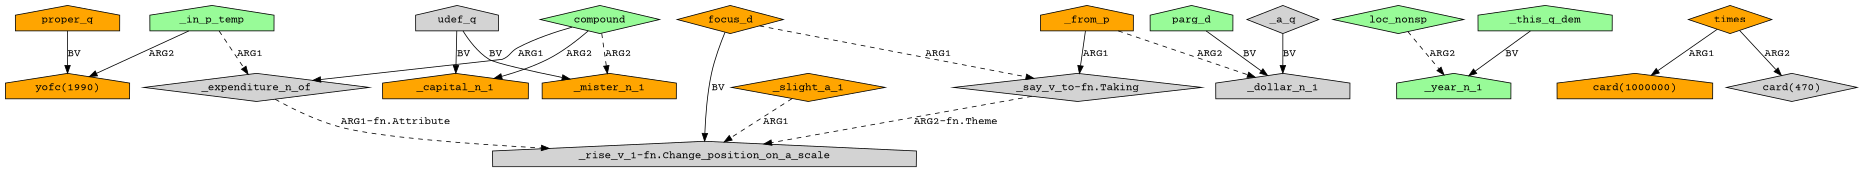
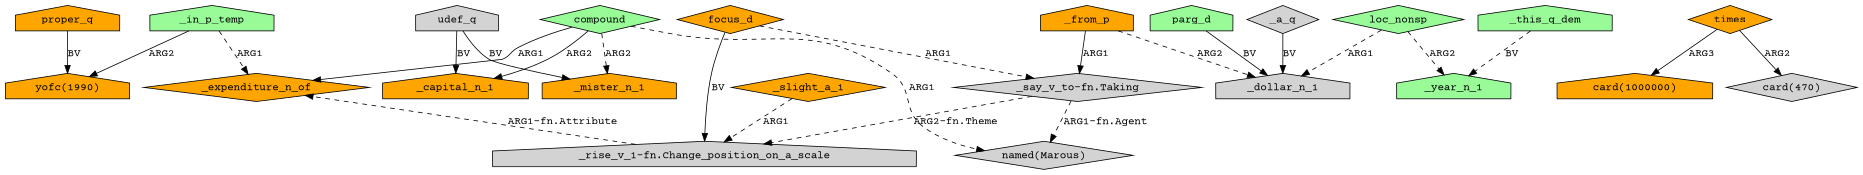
none -> (1345, 51)
(1503, 51) -> (1503, 51)
(1702, 53) -> (1702, 53)
(256, 87) -> (256, 87)
(405, 137) -> (474, 120)
none -> (1044, 155)
